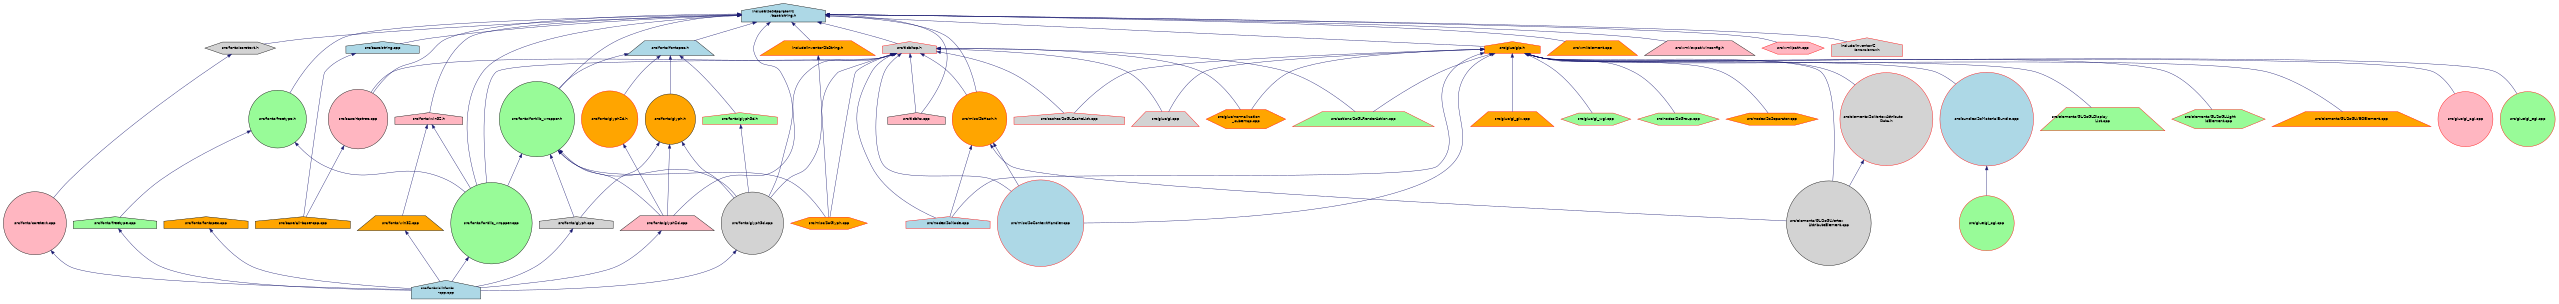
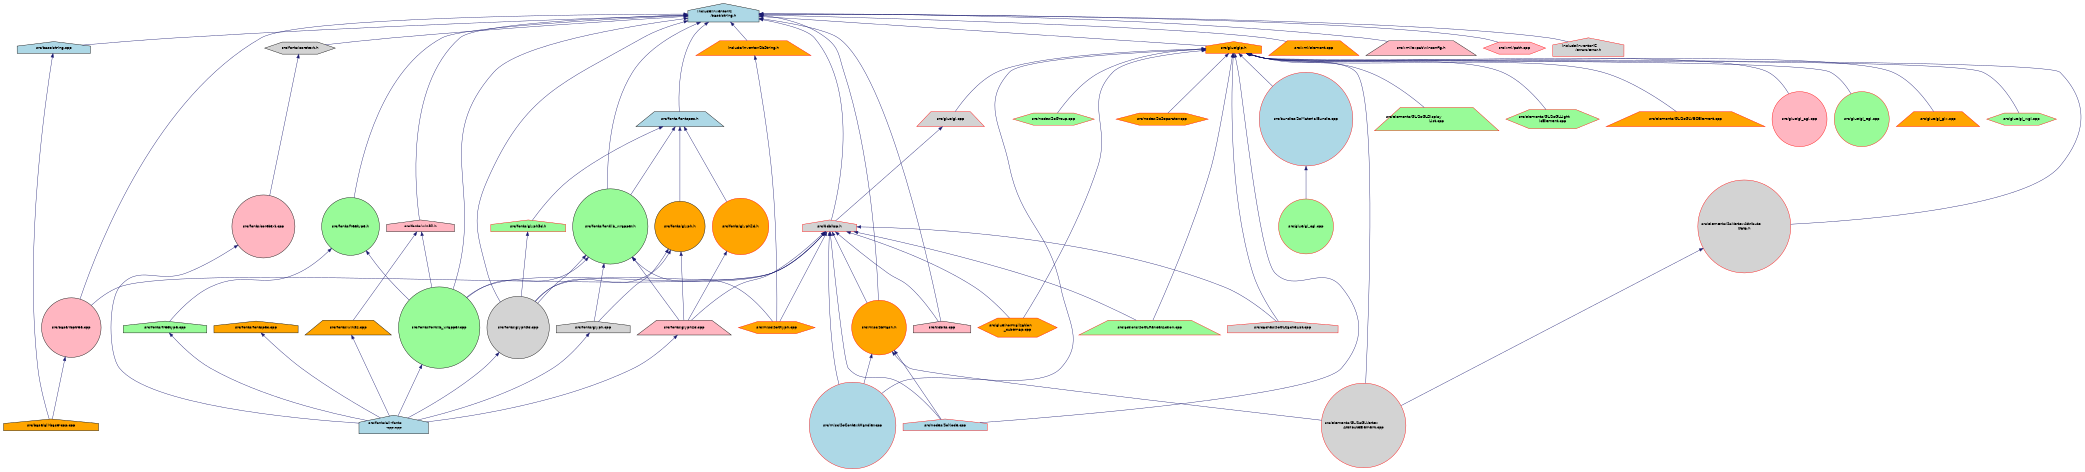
(783, 14) -> (723, 14)
(1062, 57) -> (887, 175)
(1829, 223) -> (1364, 425)
